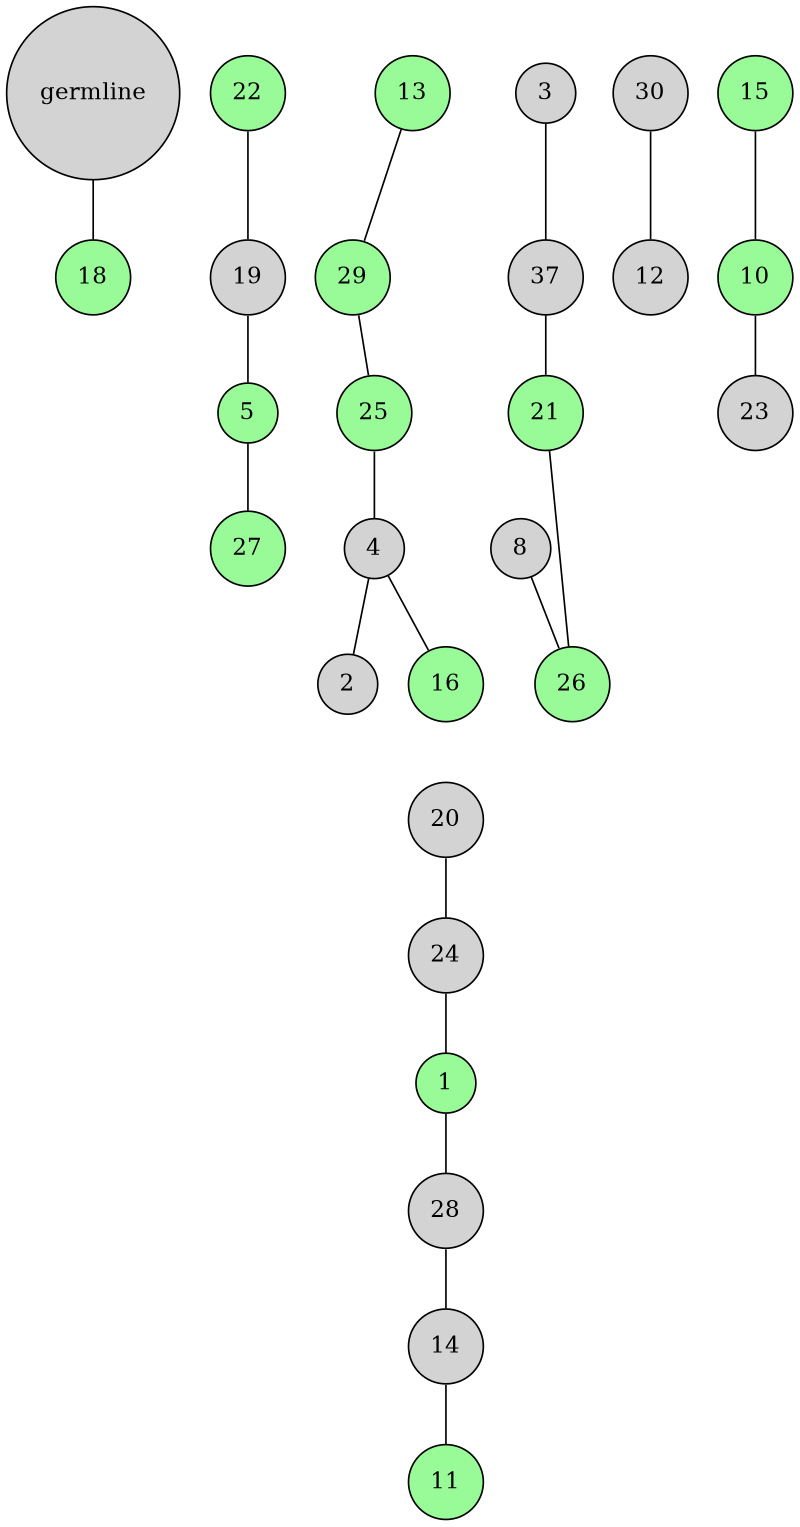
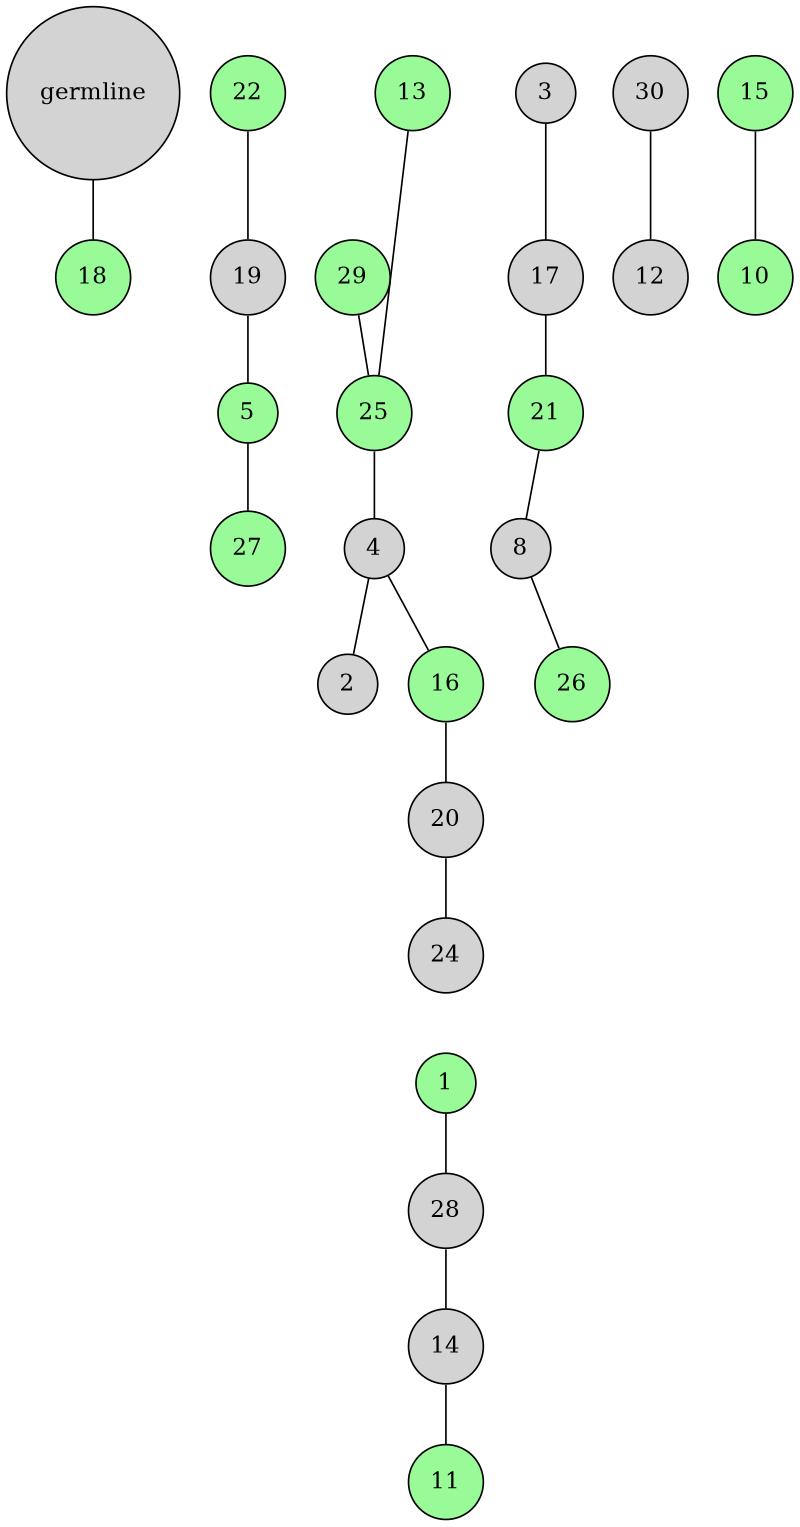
(383, 185) -> (394, 253)
(546, 277) -> (546, 277)
(755, 413) -> none
(559, 549) -> (533, 485)
none -> (446, 752)
(446, 1023) -> none
